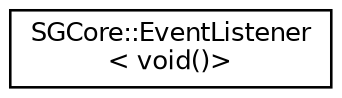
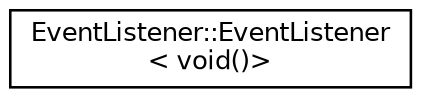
(171, 49) -> (211, 49)
